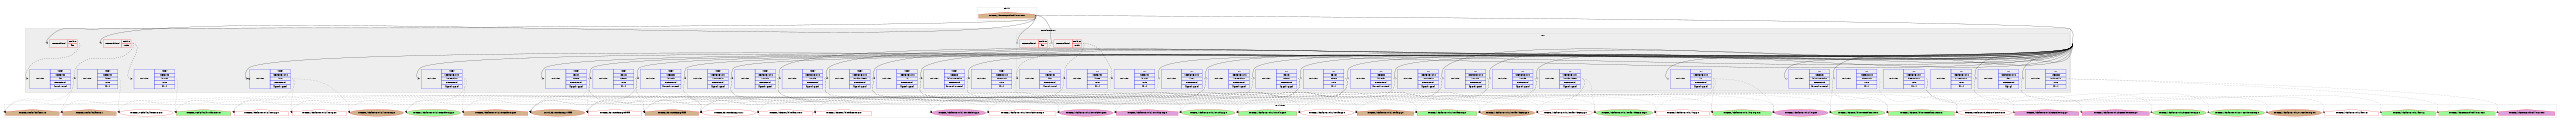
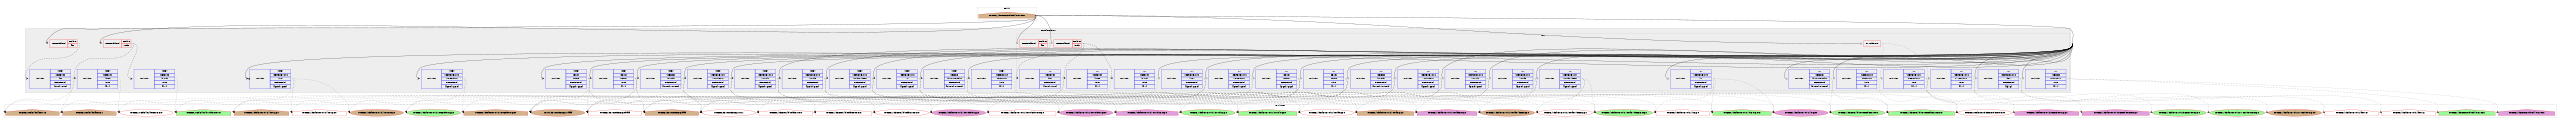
none -> (1872, 44)
(261, 113) -> (261, 113)
none -> (902, 113)
(1447, 113) -> (1447, 113)
(2409, 113) -> (2409, 113)
